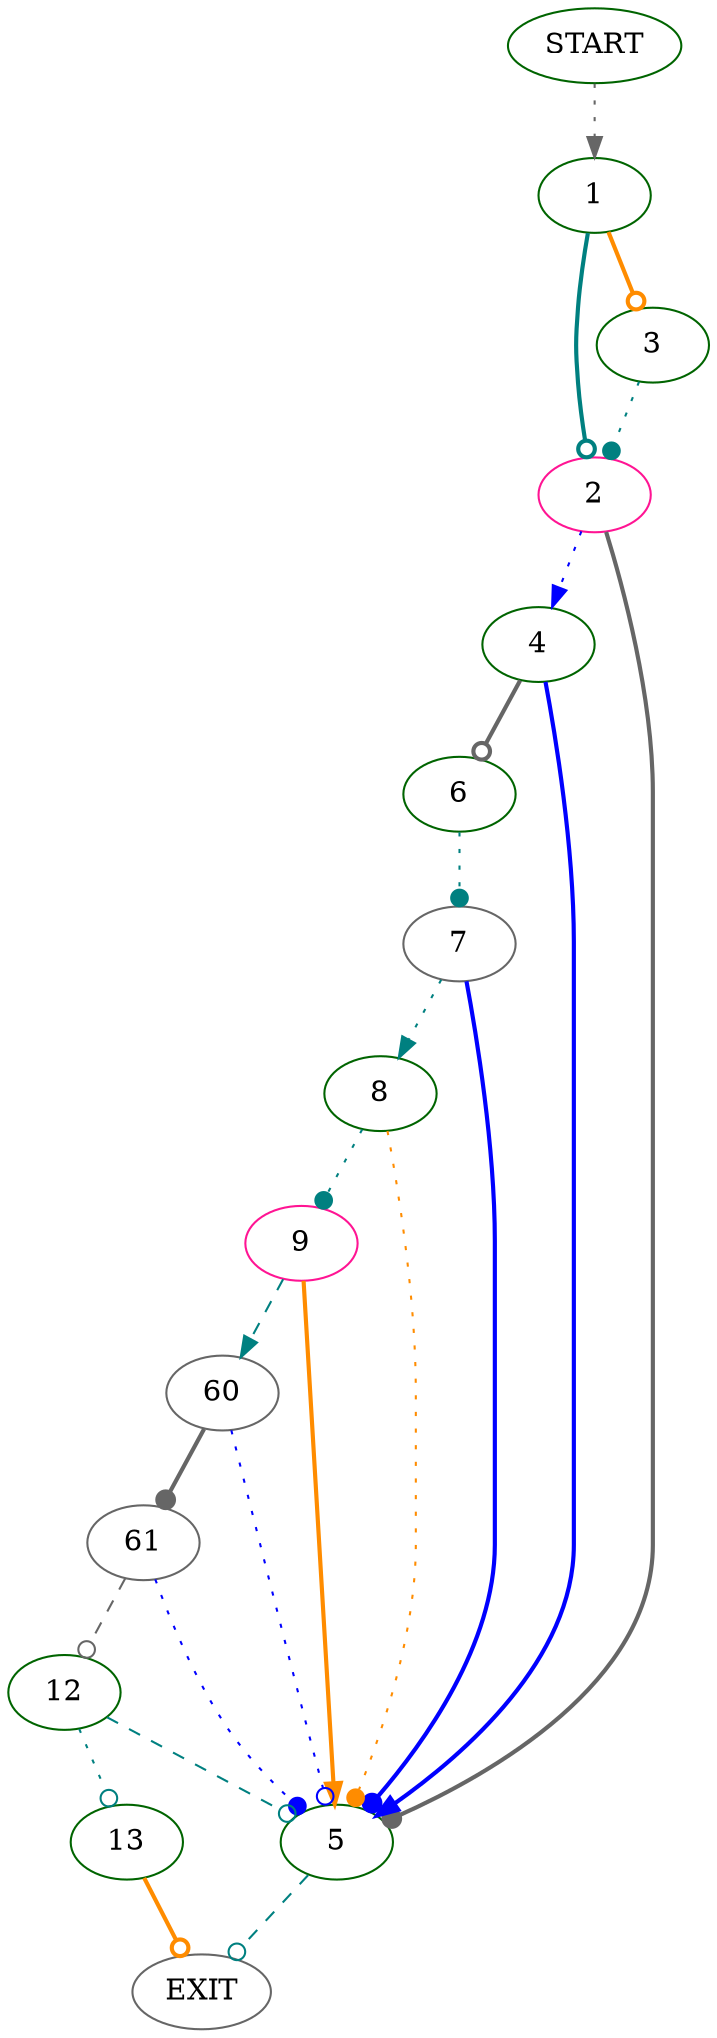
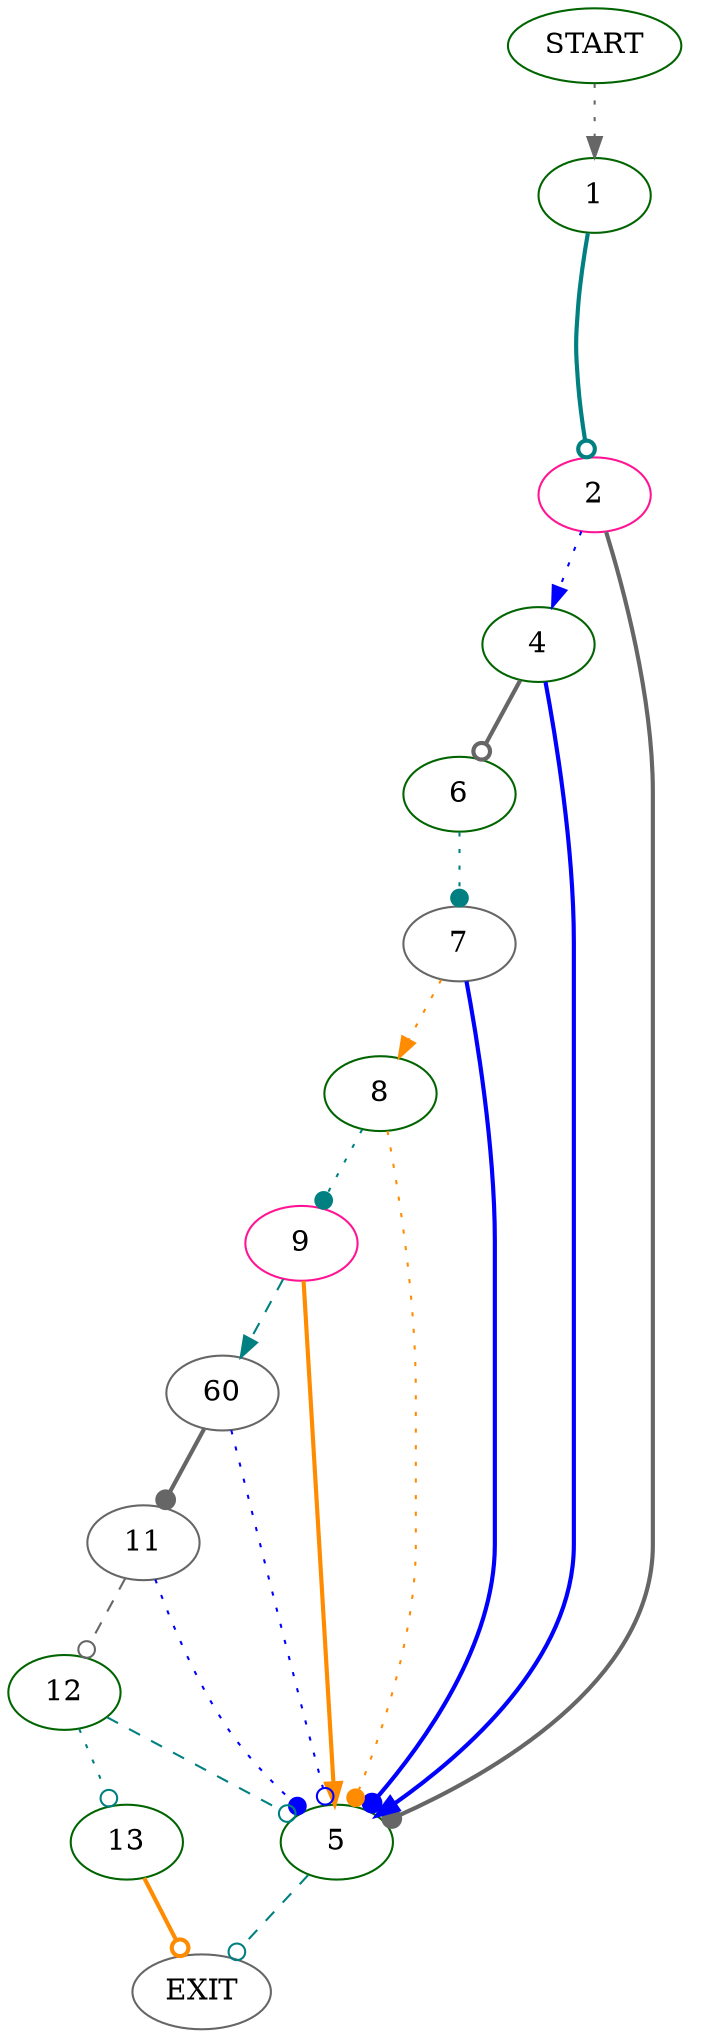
(653, 345) -> none
(425, 1009) -> (425, 1009)
(143, 1543) -> (143, 1543)
